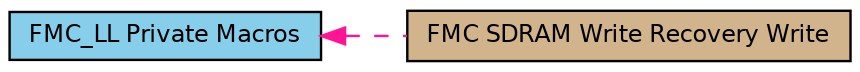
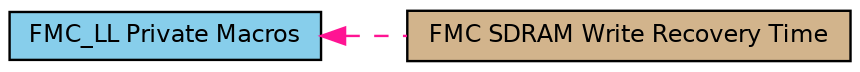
(629, 36) -> (629, 36)
